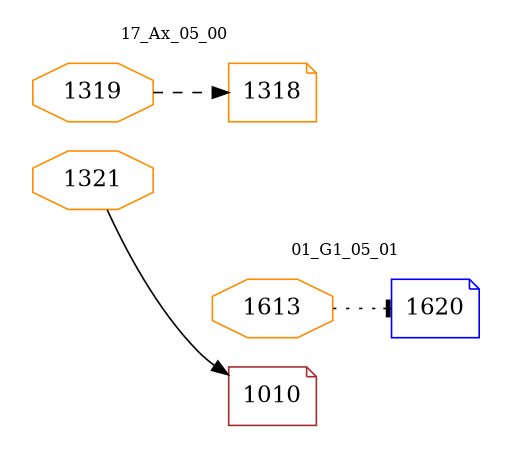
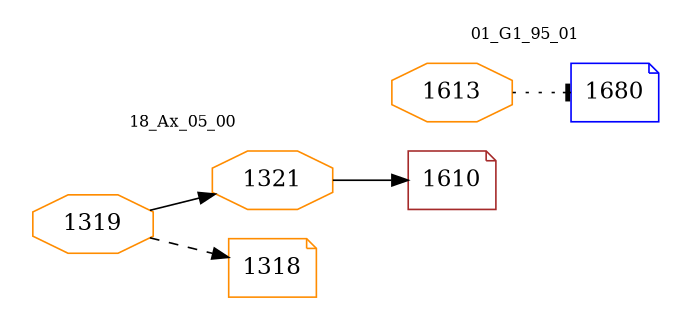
(174, 35) -> (183, 123)
none -> (175, 204)
(346, 251) -> (525, 35)
(435, 308) -> (615, 93)
(273, 396) -> (452, 180)
